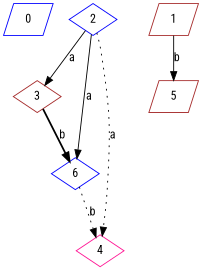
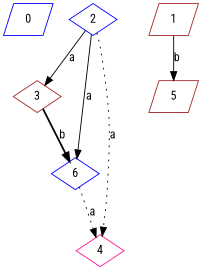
(93, 212) -> (93, 212)
